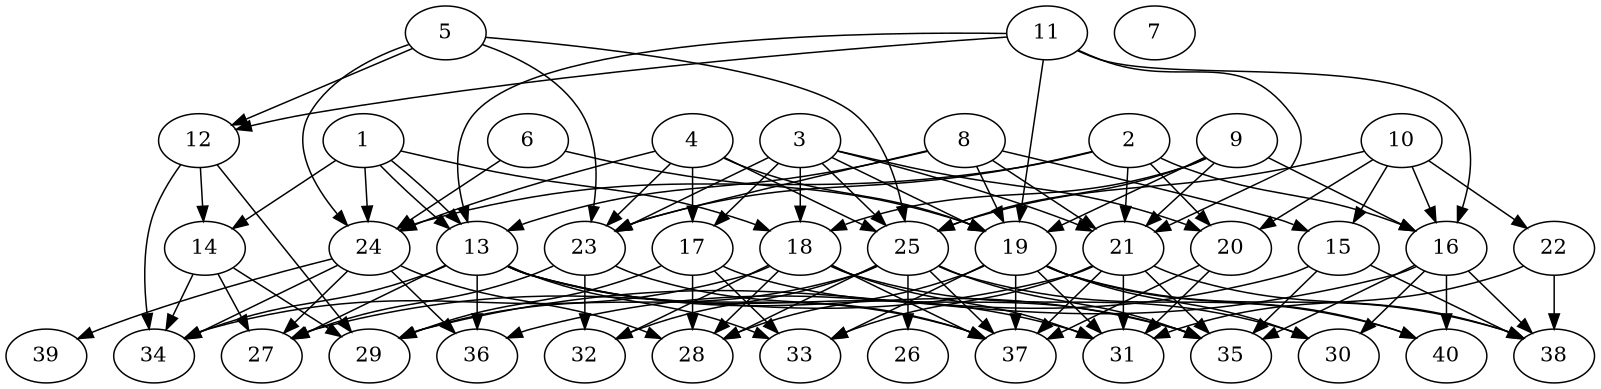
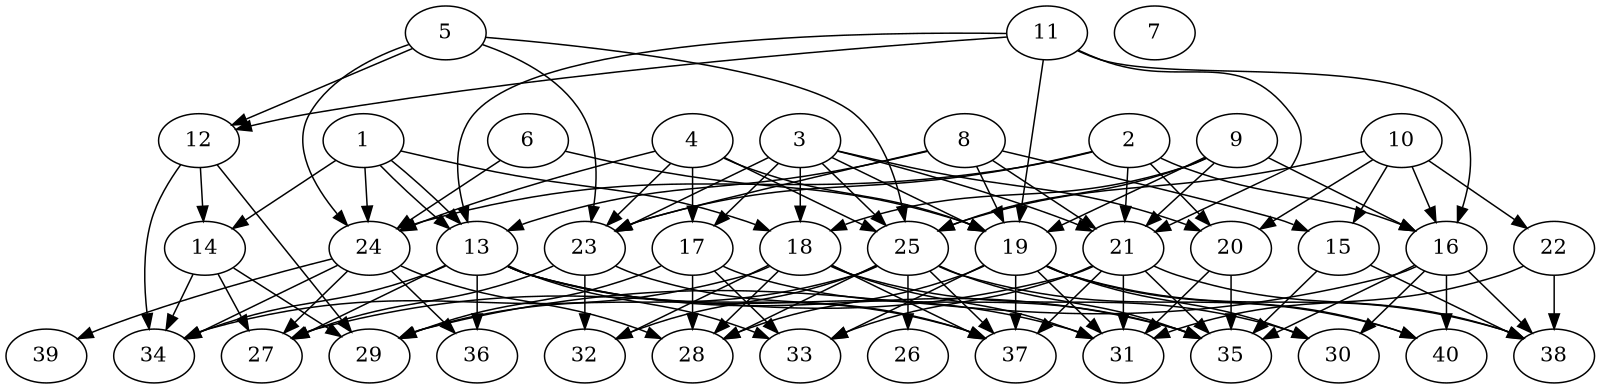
(1130, 299) -> (1231, 295)
(916, 303) -> none
